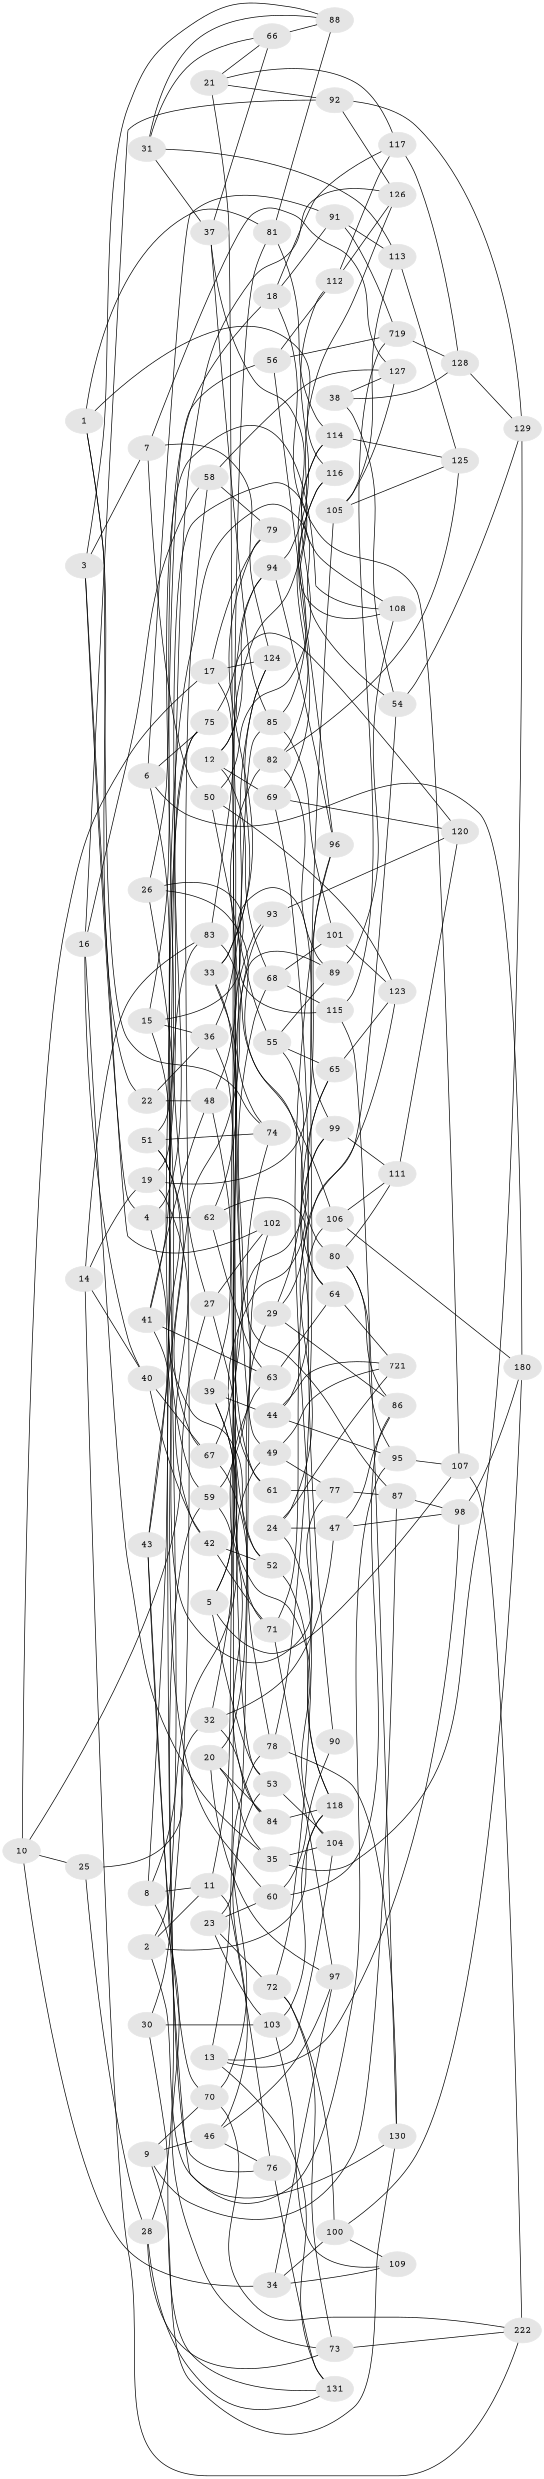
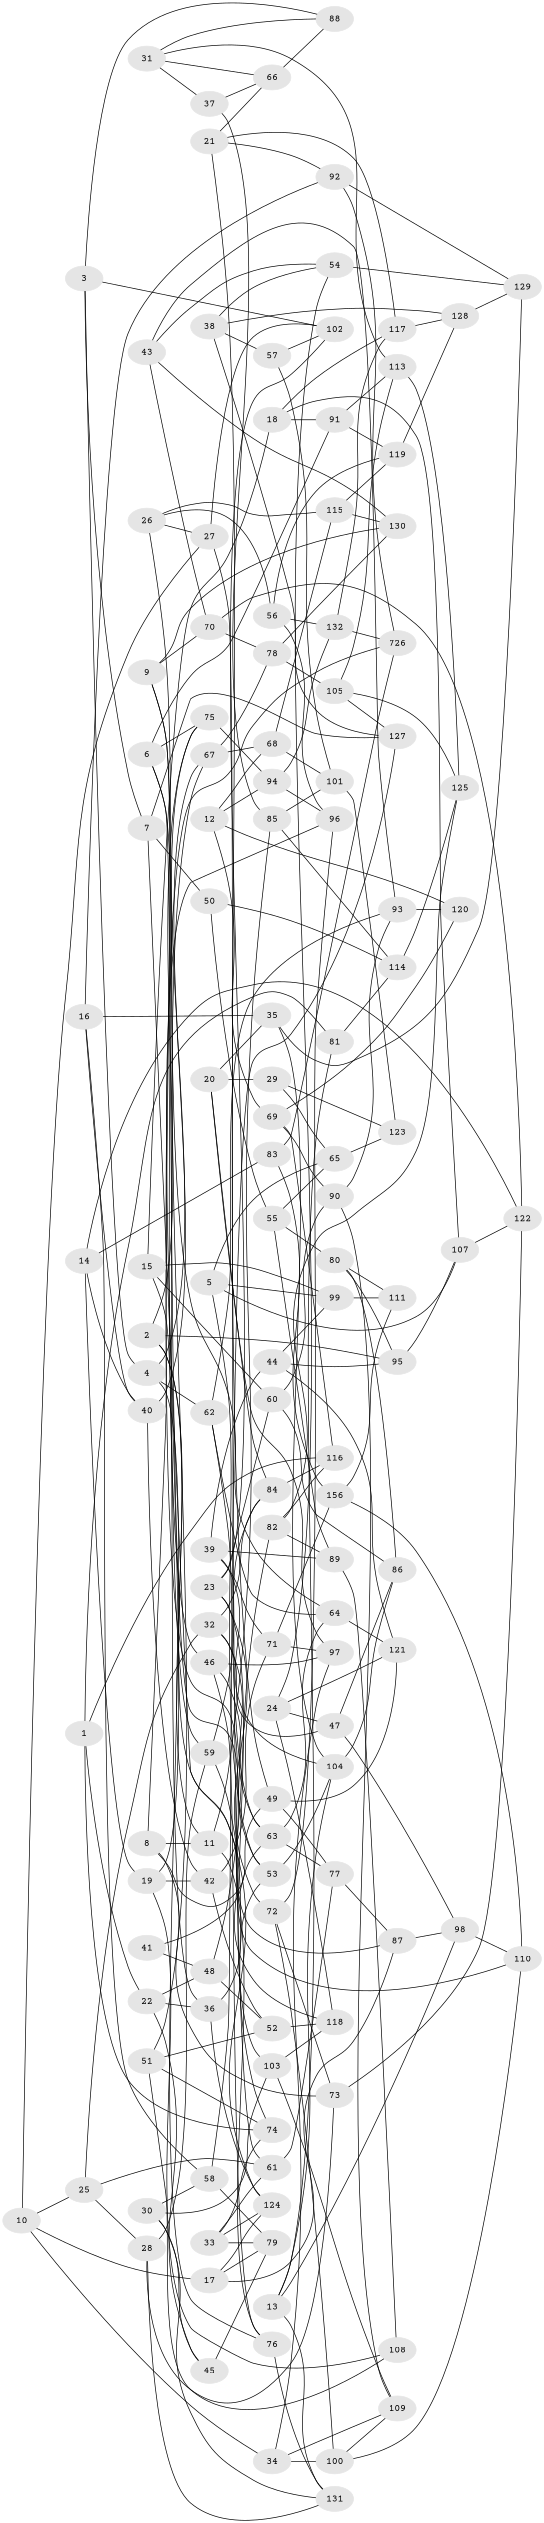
(303, 126) -> none
(397, 195) -> (397, 643)
(335, 281) -> (335, 627)
(397, 334) -> (397, 455)
none -> (272, 356)
(290, 409) -> none
(333, 894) -> none
(429, 1003) -> none
none -> (372, 1062)
(171, 1125) -> none
(335, 1219) -> (335, 1496)
(332, 1358) -> (373, 1657)
(397, 1366) -> (397, 1650)
(523, 1367) -> (523, 1959)
(181, 1600) -> (303, 1855)
none -> (364, 1803)
(297, 1816) -> (303, 1474)
none -> (157, 2167)
(523, 2330) -> (523, 1219)
none -> (209, 2371)
